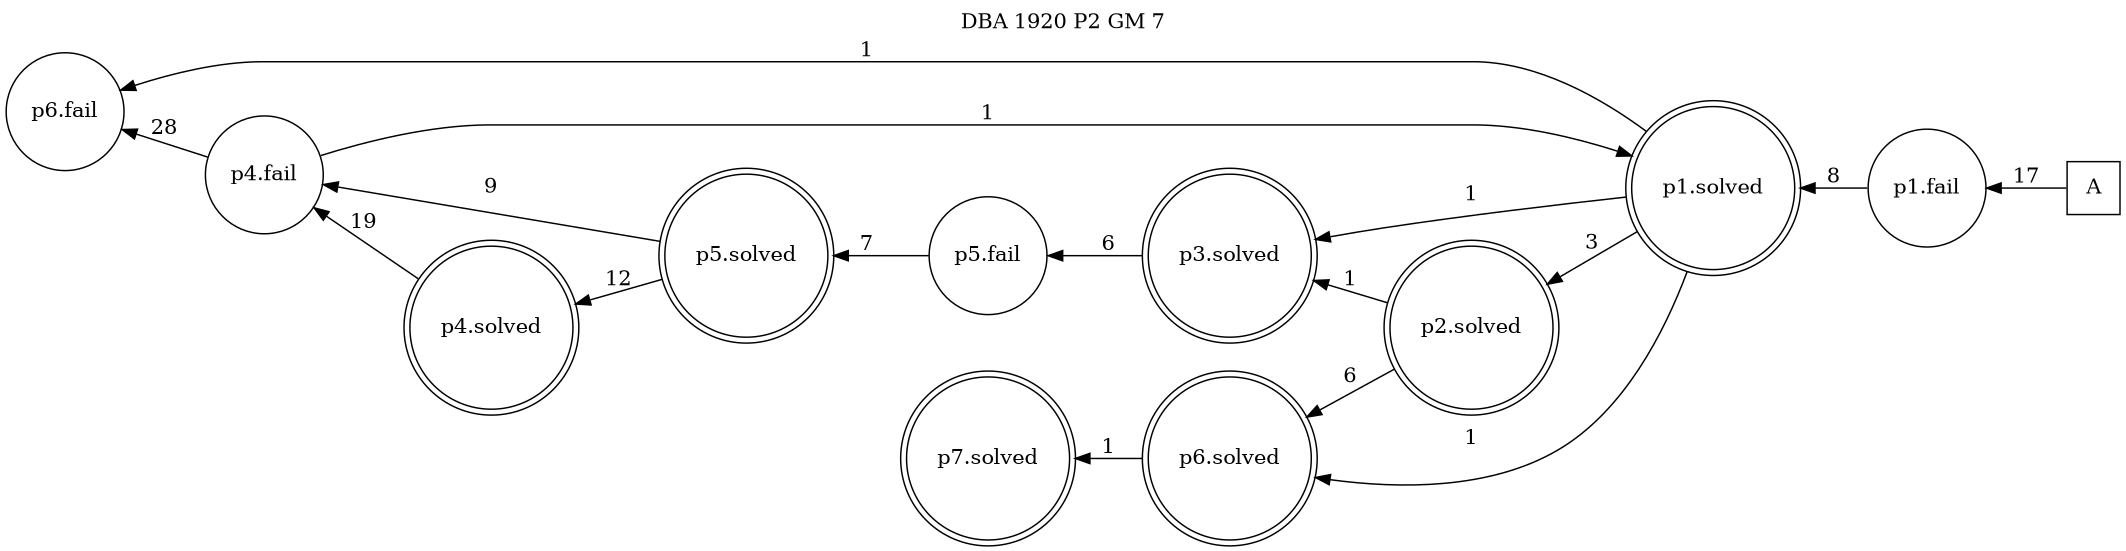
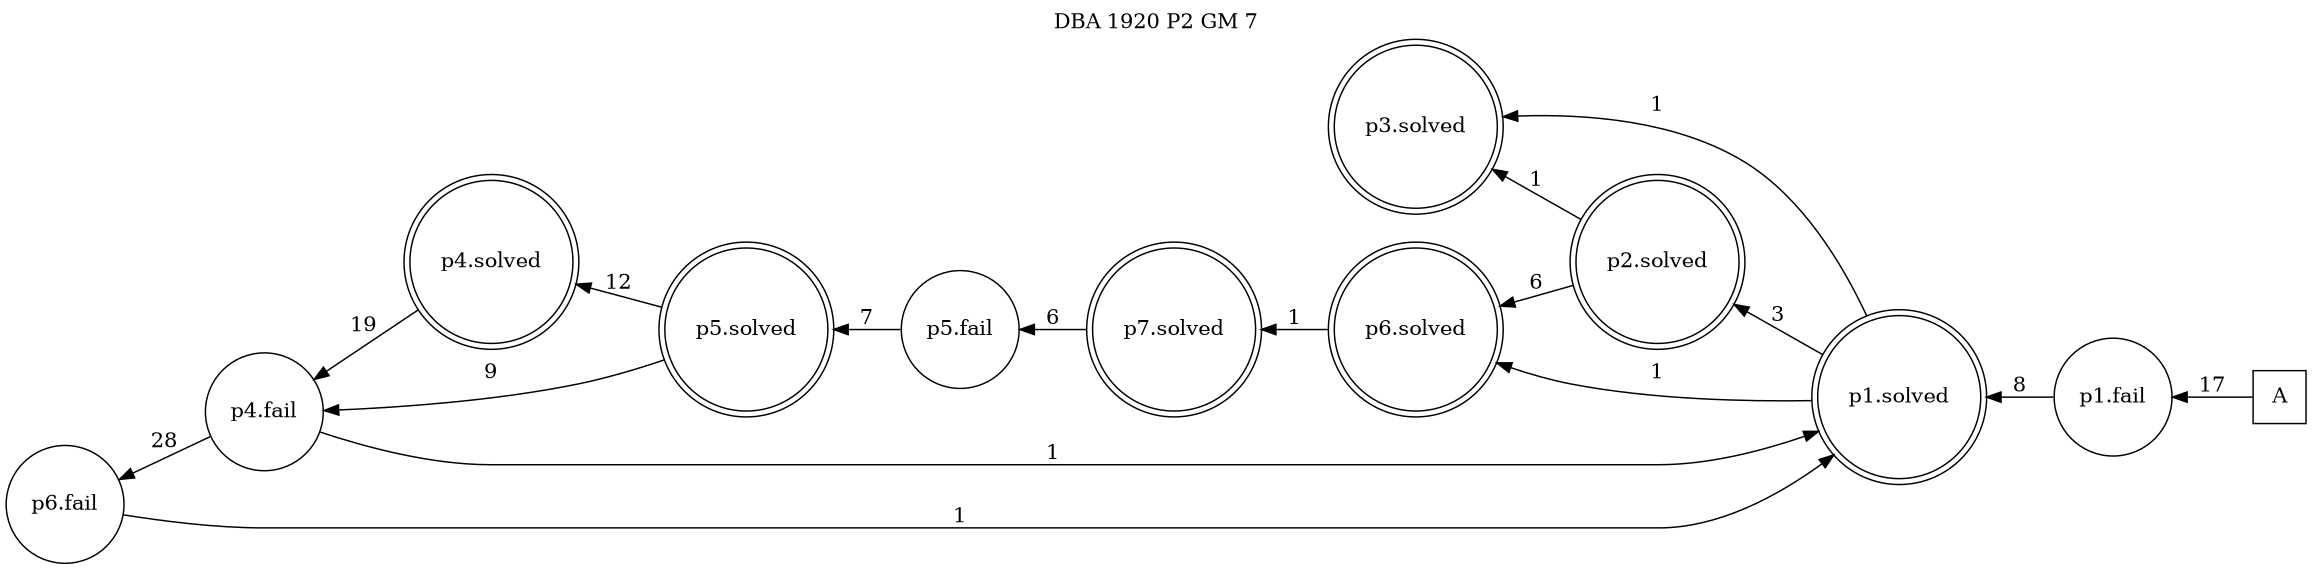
(898, 62) -> (980, 528)
(1103, 256) -> (1061, 330)
